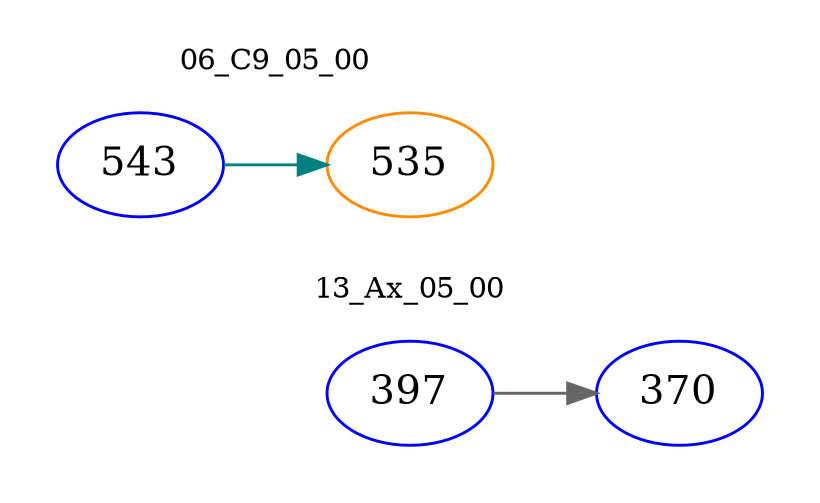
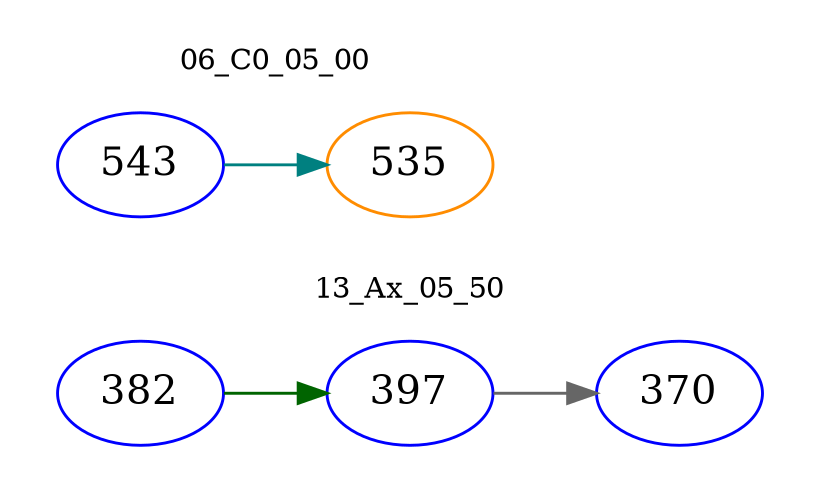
(275, 62) -> (275, 62)
(410, 291) -> (410, 291)
none -> (141, 393)
